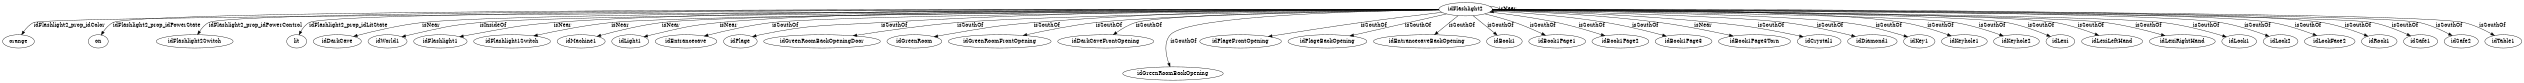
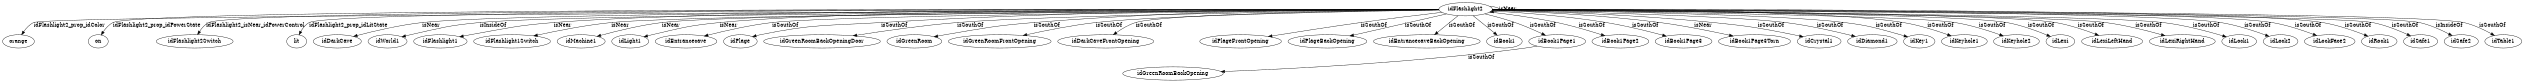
(1274, 16) -> (1381, 63)
(255, 25) -> (255, 25)
(2449, 25) -> (2449, 25)
